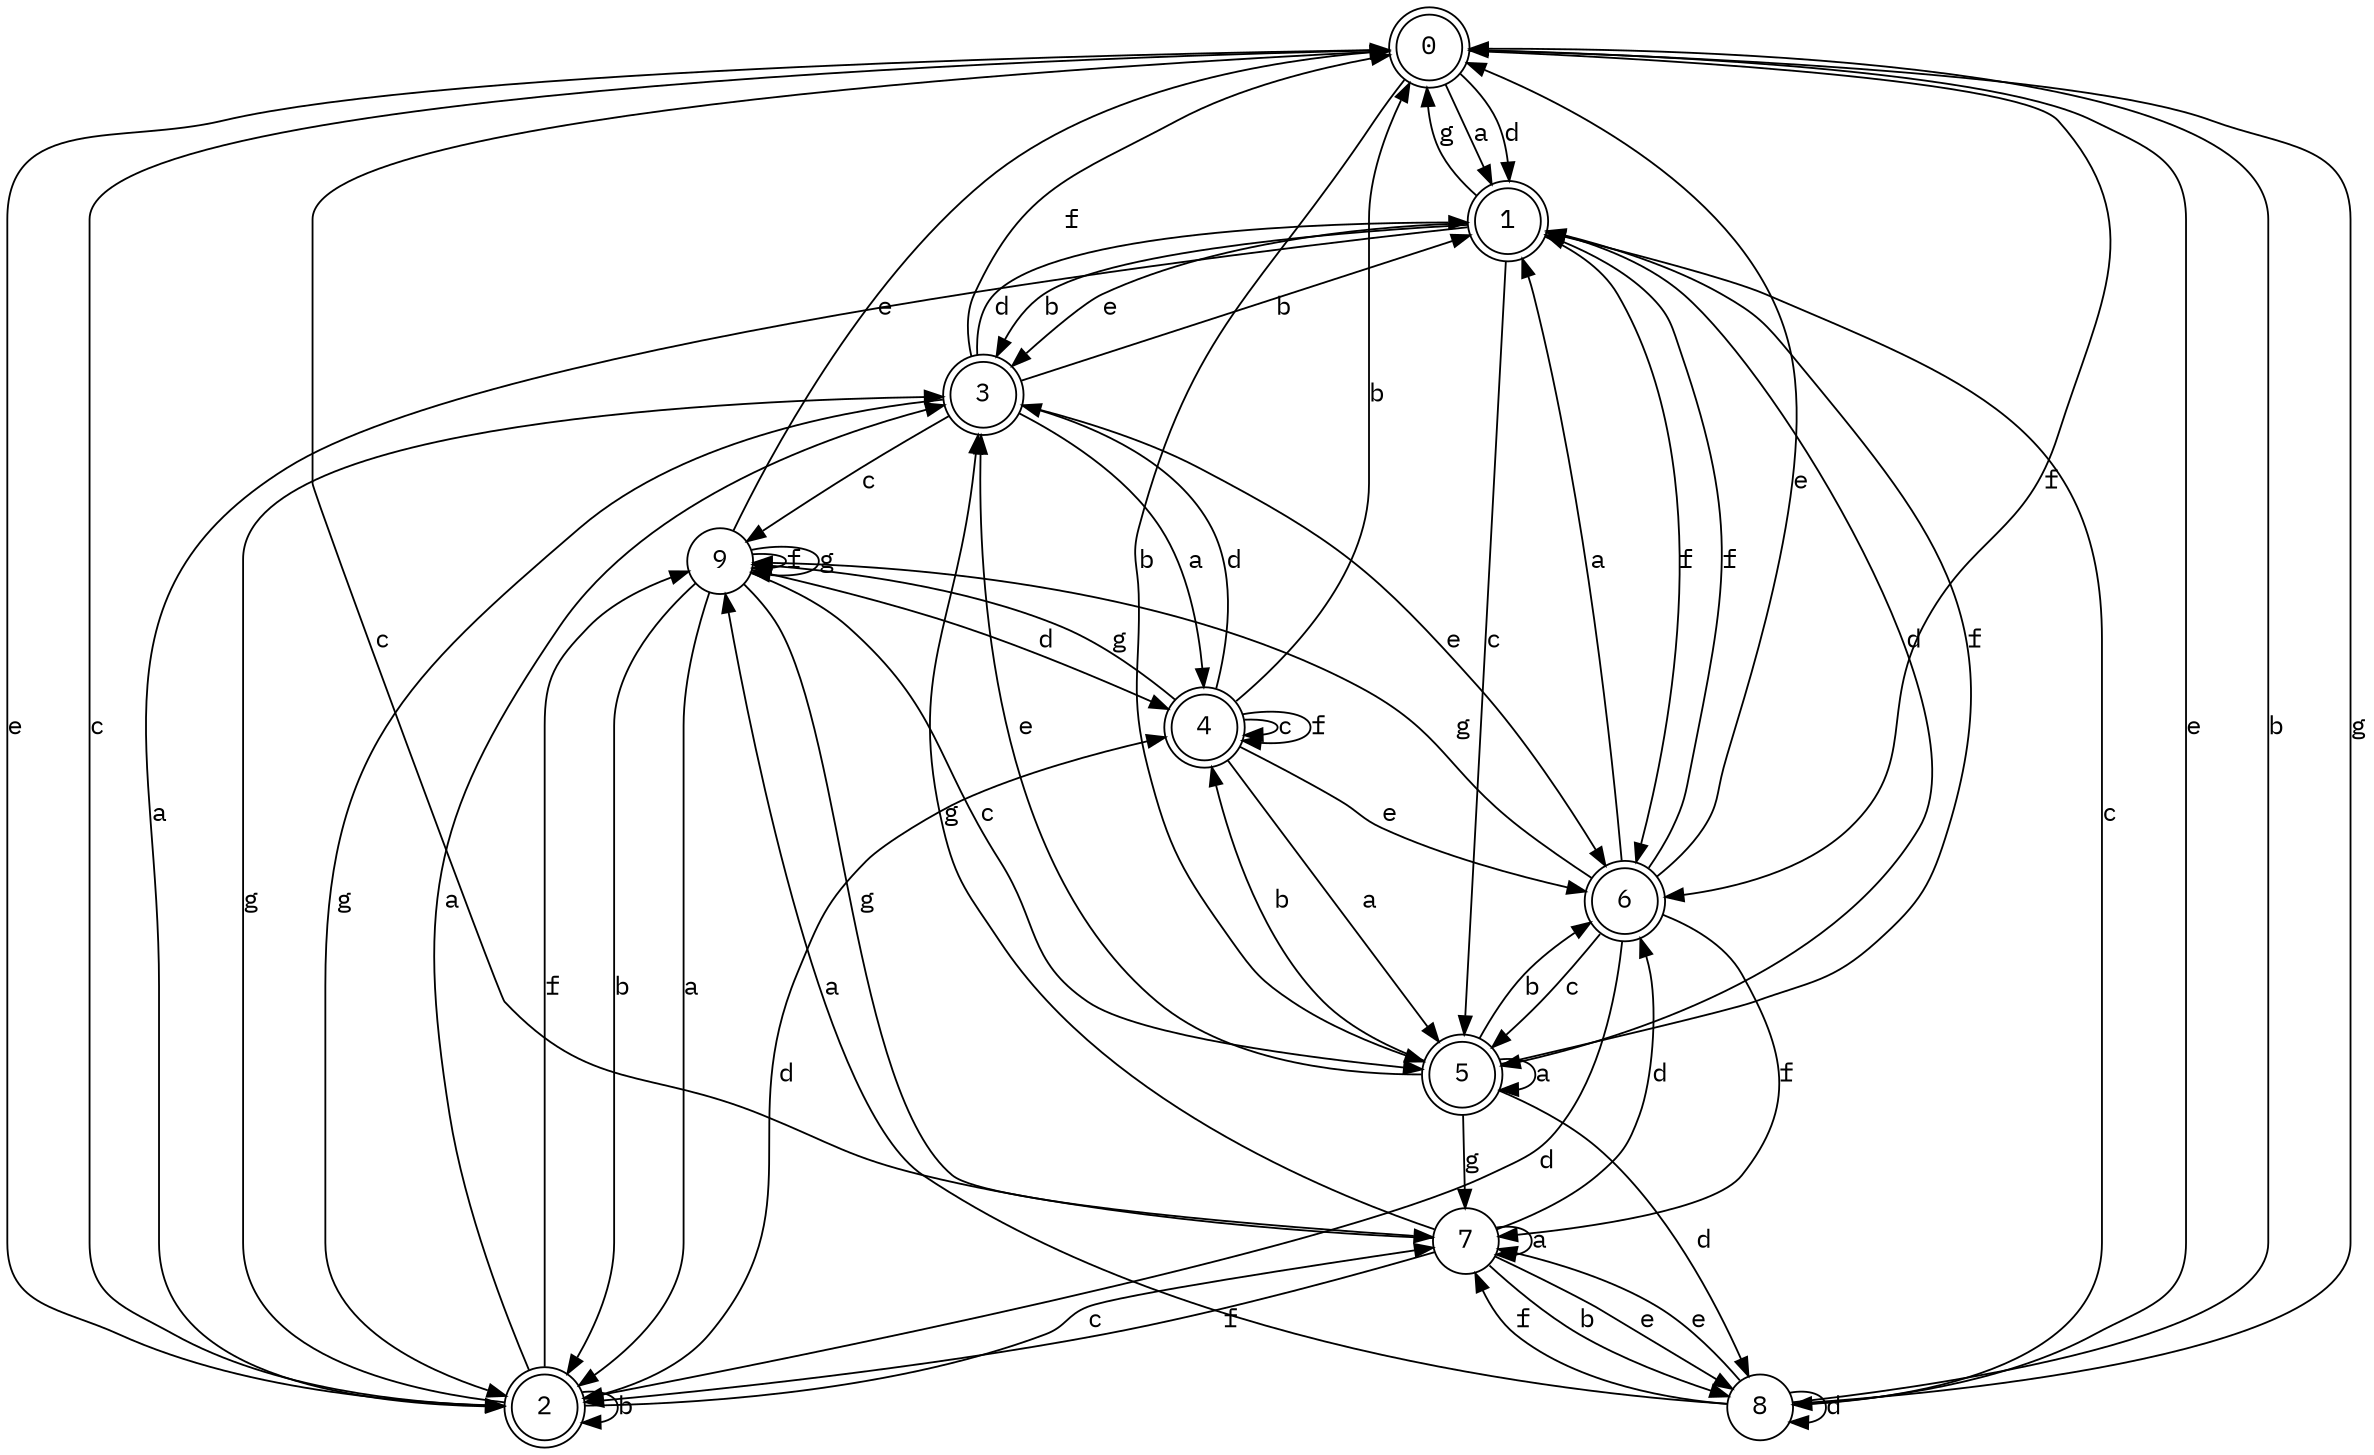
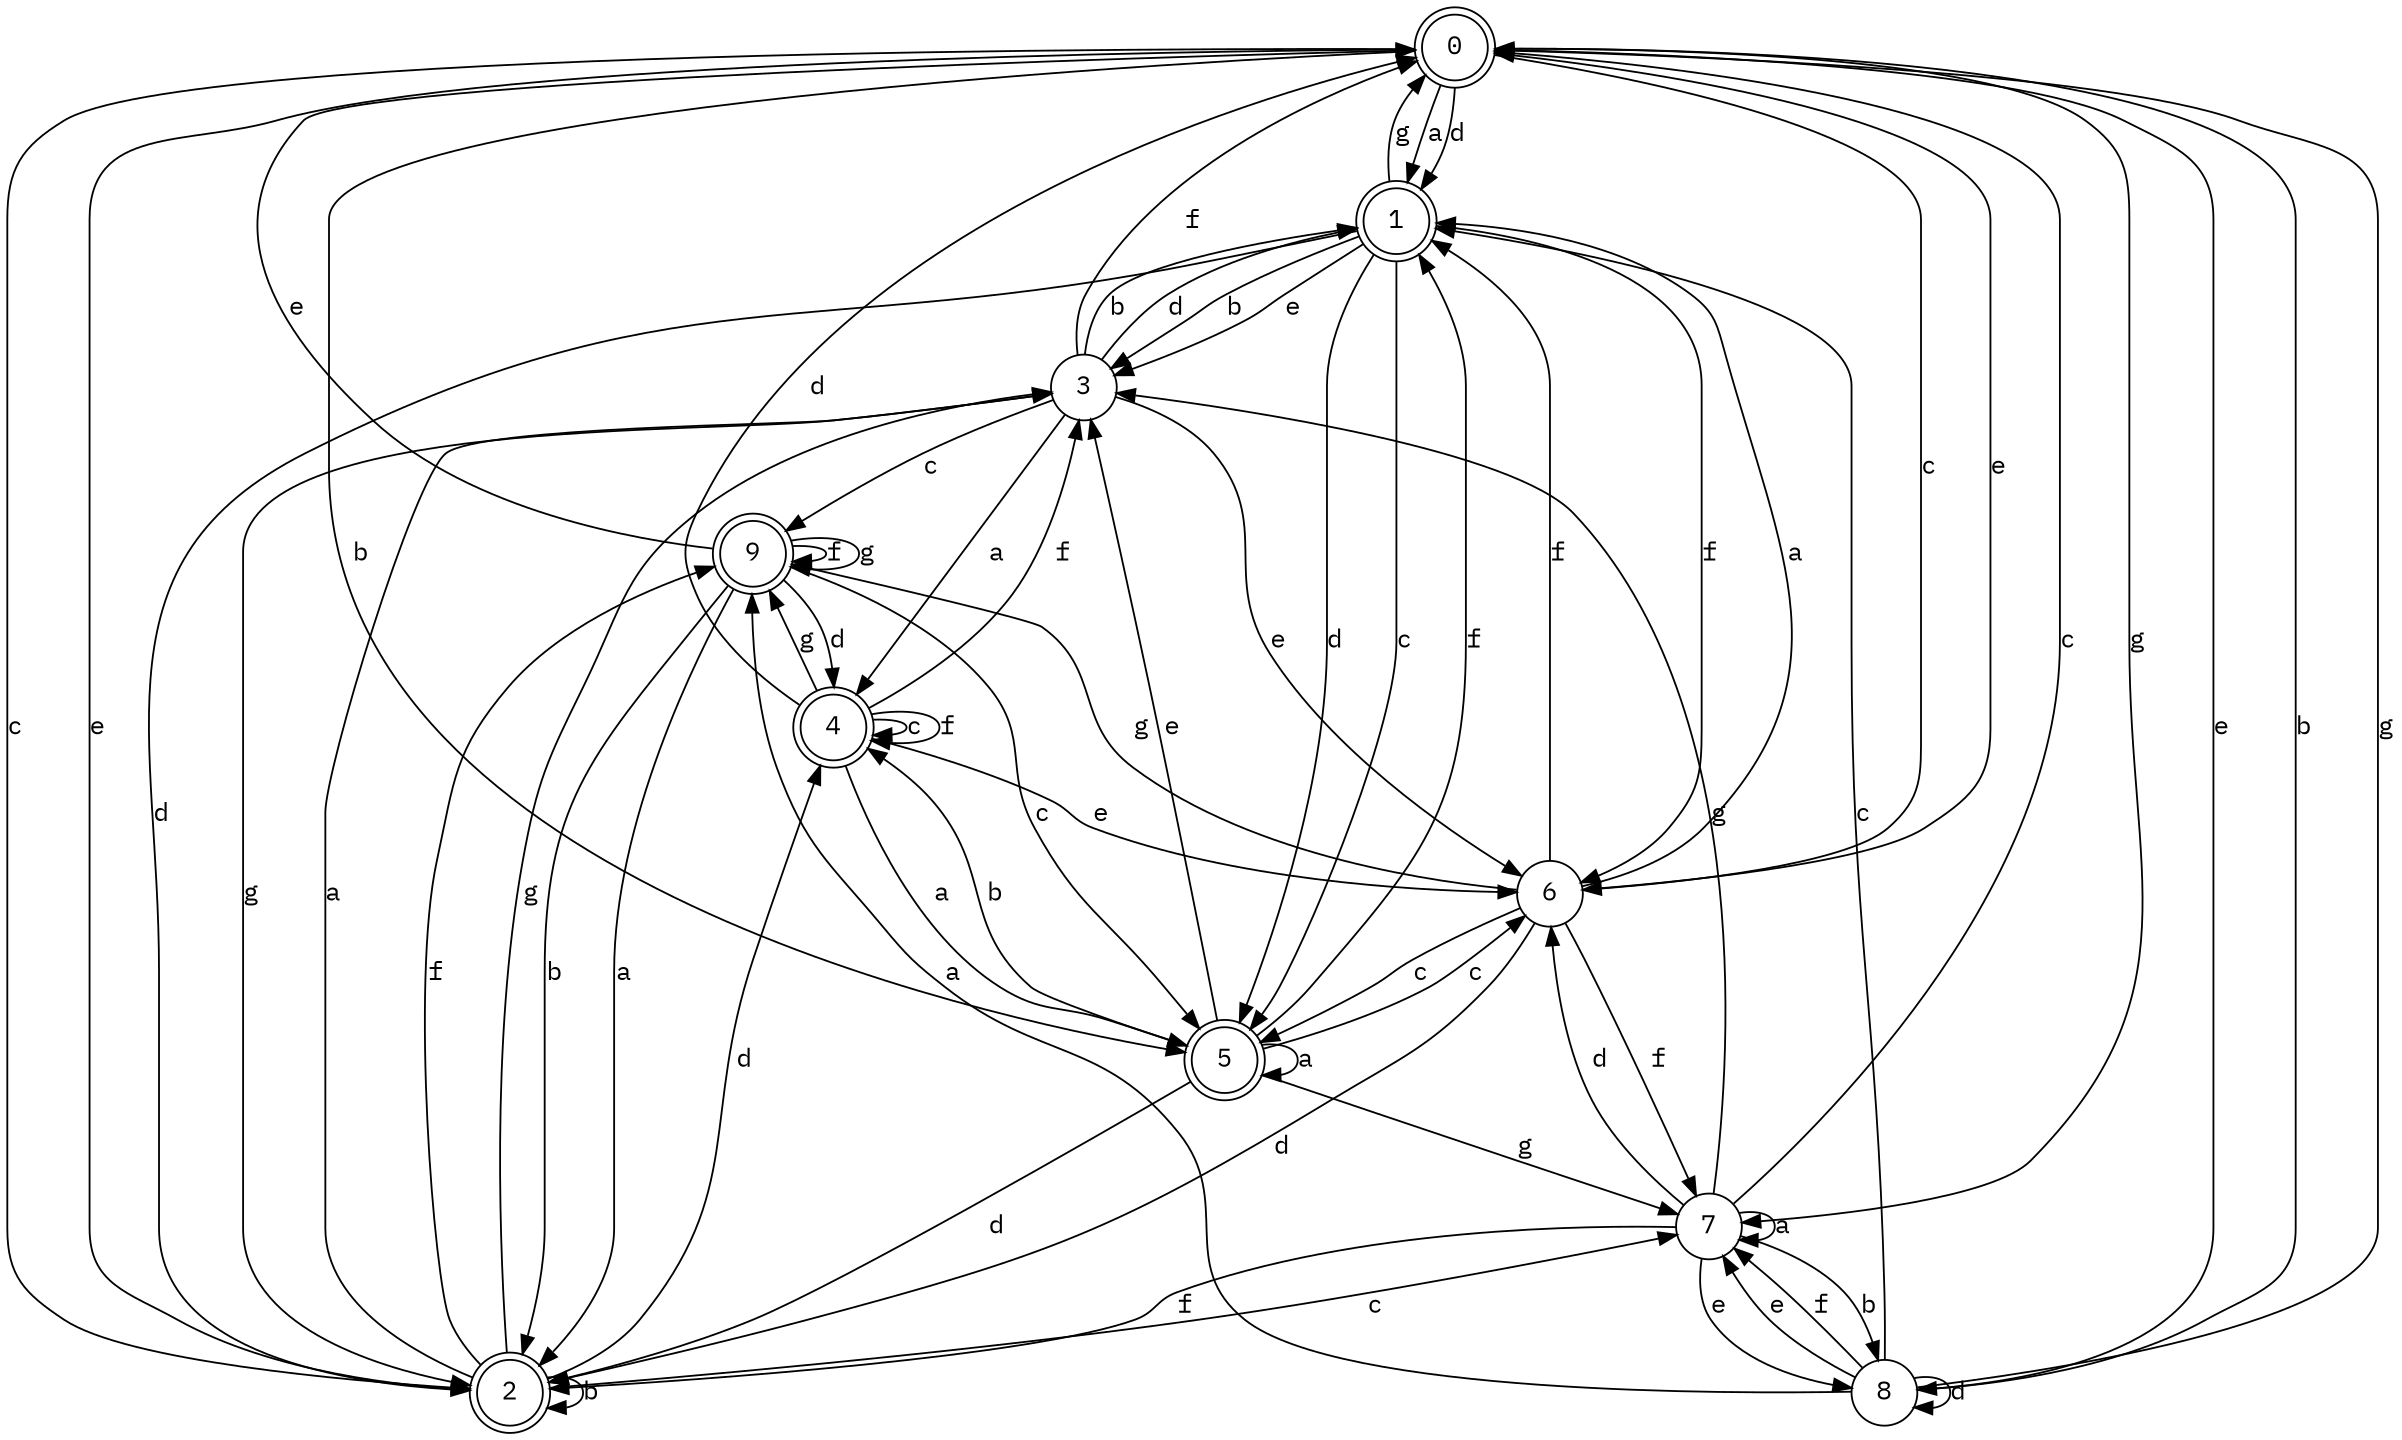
(983, 395) -> (1084, 387)
(1377, 395) -> (818, 387)
(2052, 482) -> (1929, 467)
(720, 561) -> (753, 554)
(1235, 561) -> (1063, 554)
(160, 814) -> (162, 814)
(1625, 901) -> (1550, 894)
(1533, 988) -> (1476, 973)
(907, 1105) -> (2129, 489)
(1647, 1200) -> (889, 1252)
